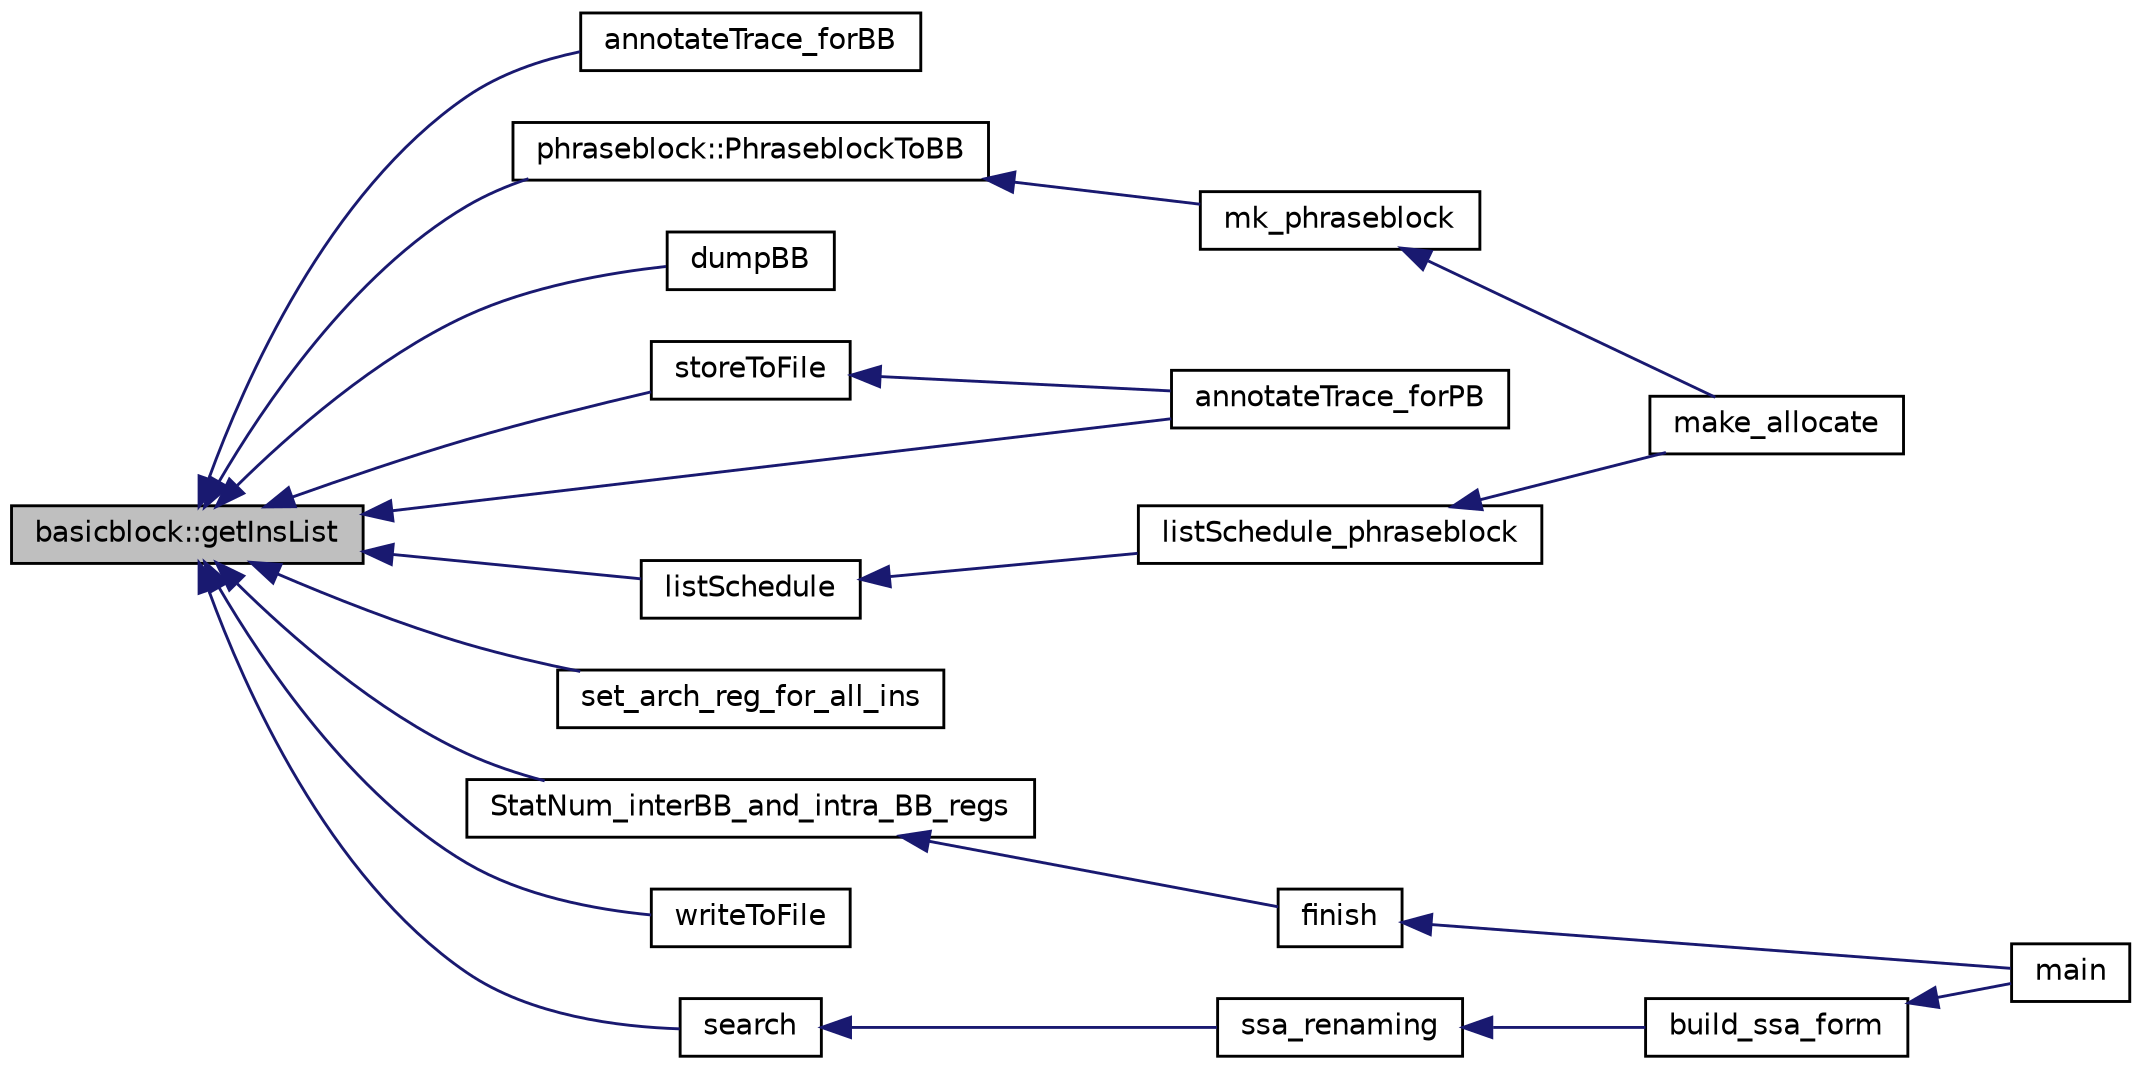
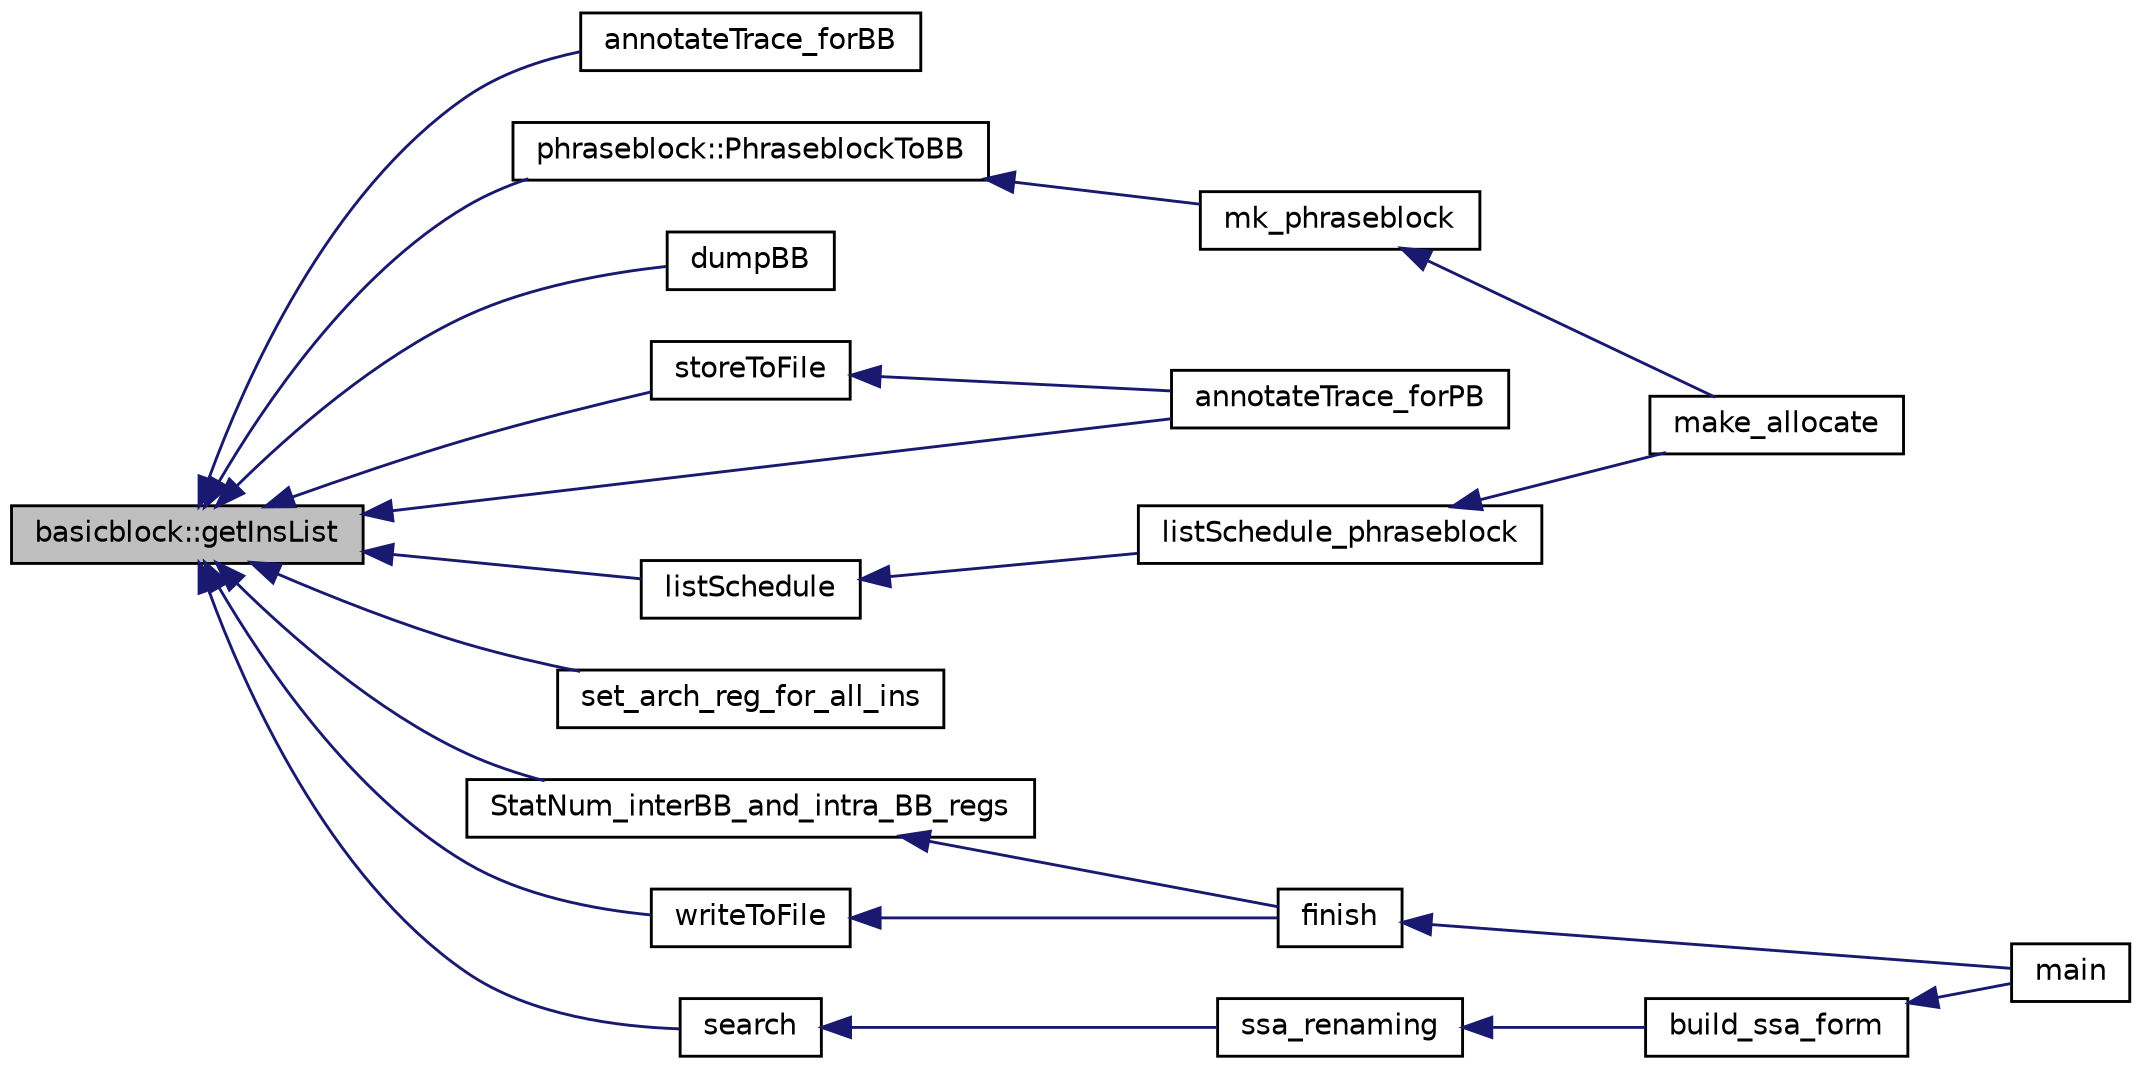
none -> (1079, 918)
